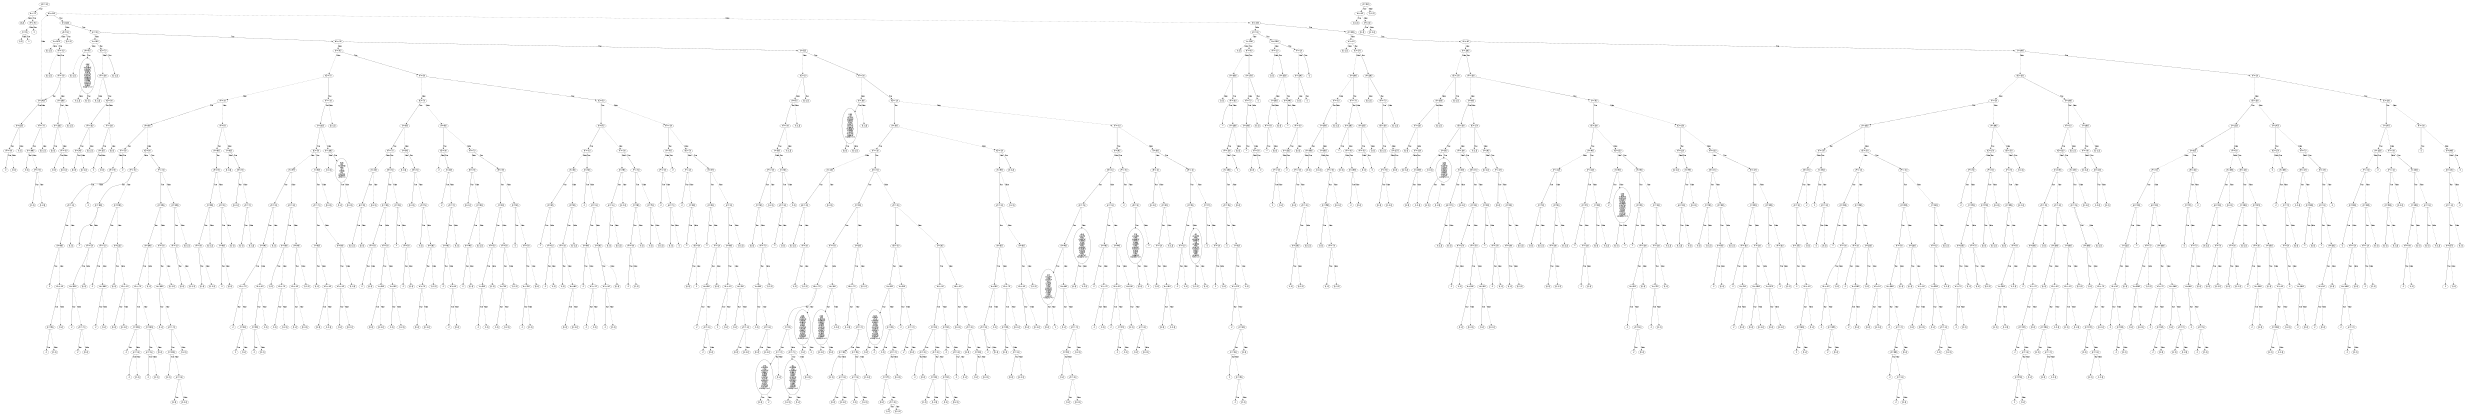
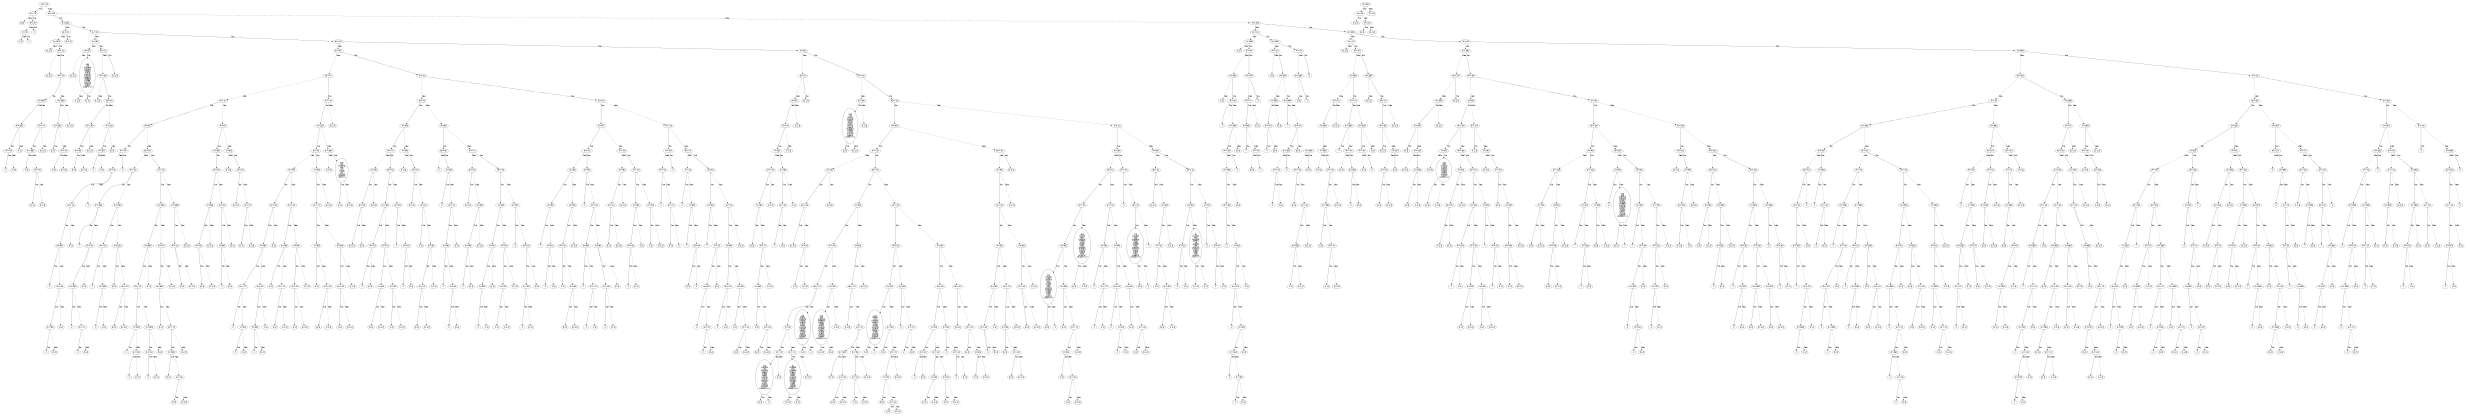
(41, 56) -> (48, 9)
(1316, 138) -> none
